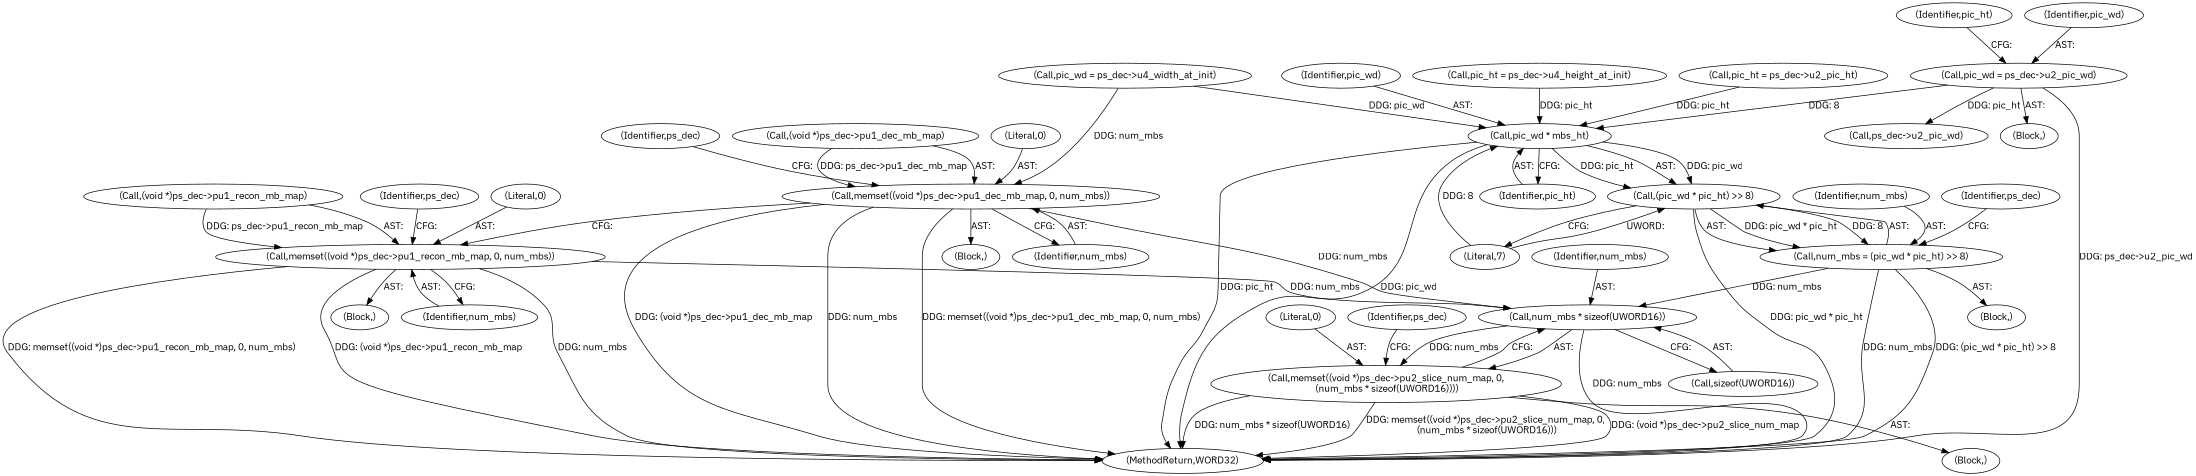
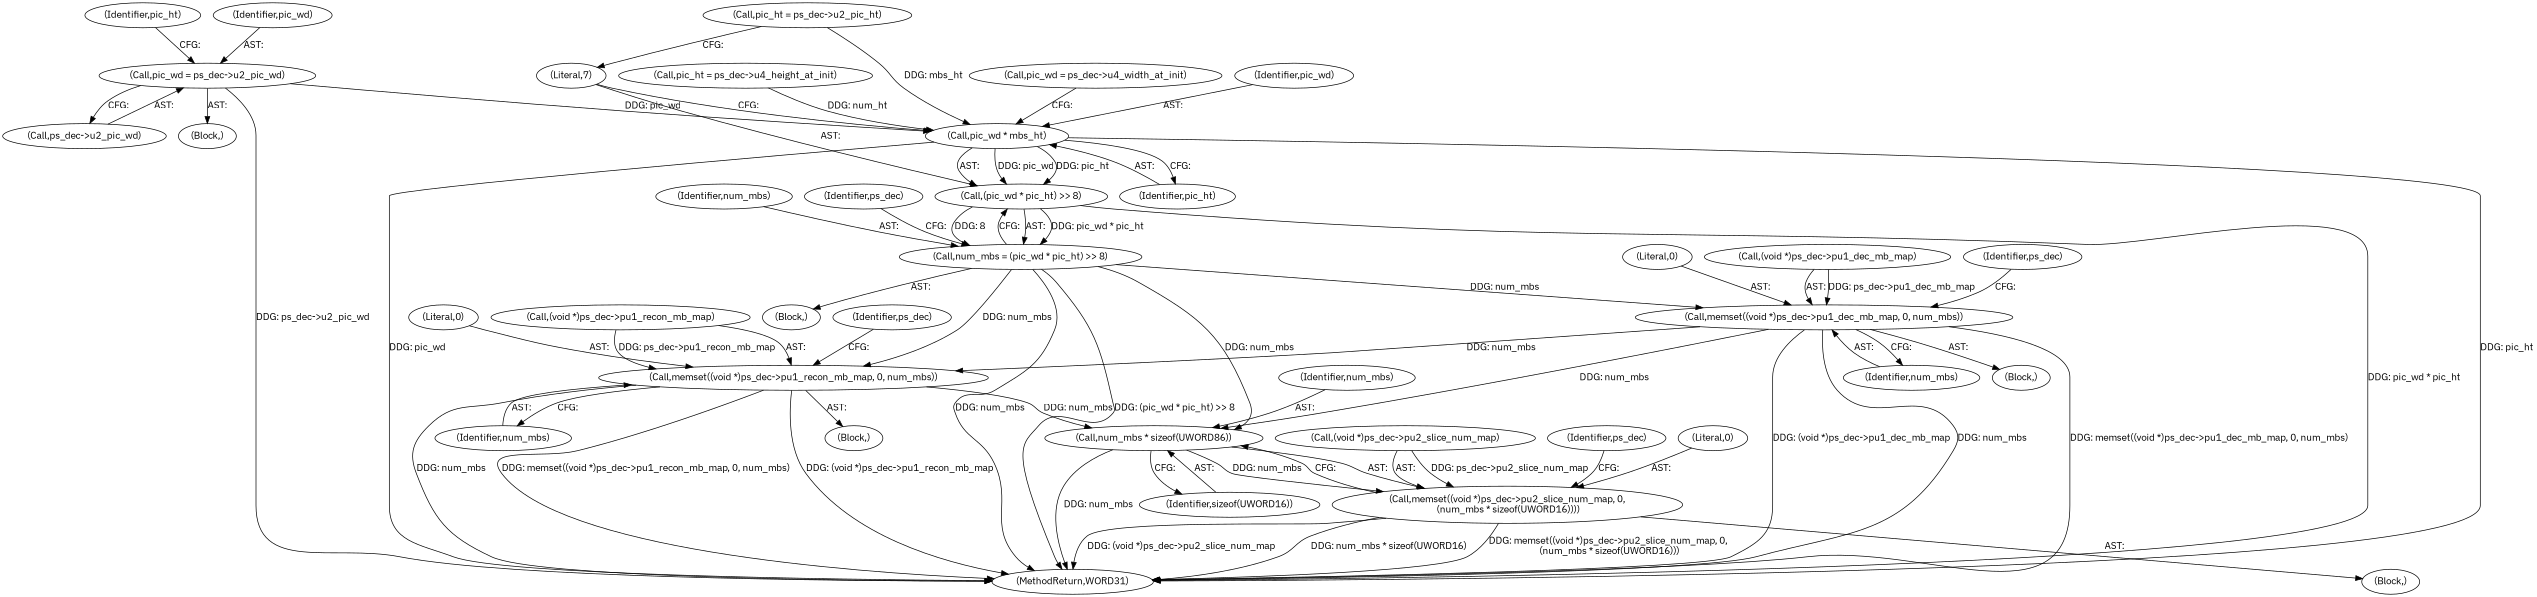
(1397, 106) -> (1064, 106)
(1566, 106) -> (858, 106)
(1703, 106) -> (933, 76)
(1824, 106) -> (653, 106)
(1994, 106) -> (120, 106)
none -> (143, 108)
(1077, 143) -> (1406, 286)
(1458, 197) -> (750, 106)
(1572, 220) -> (683, 45)
(604, 227) -> (1501, 348)
(1647, 227) -> (832, 136)
(1900, 227) -> (1011, 227)
(1588, 317) -> (1154, 438)
none -> (952, 333)
(1743, 384) -> (1230, 505)
none -> (1405, 438)
(1183, 461) -> (1073, 582)
